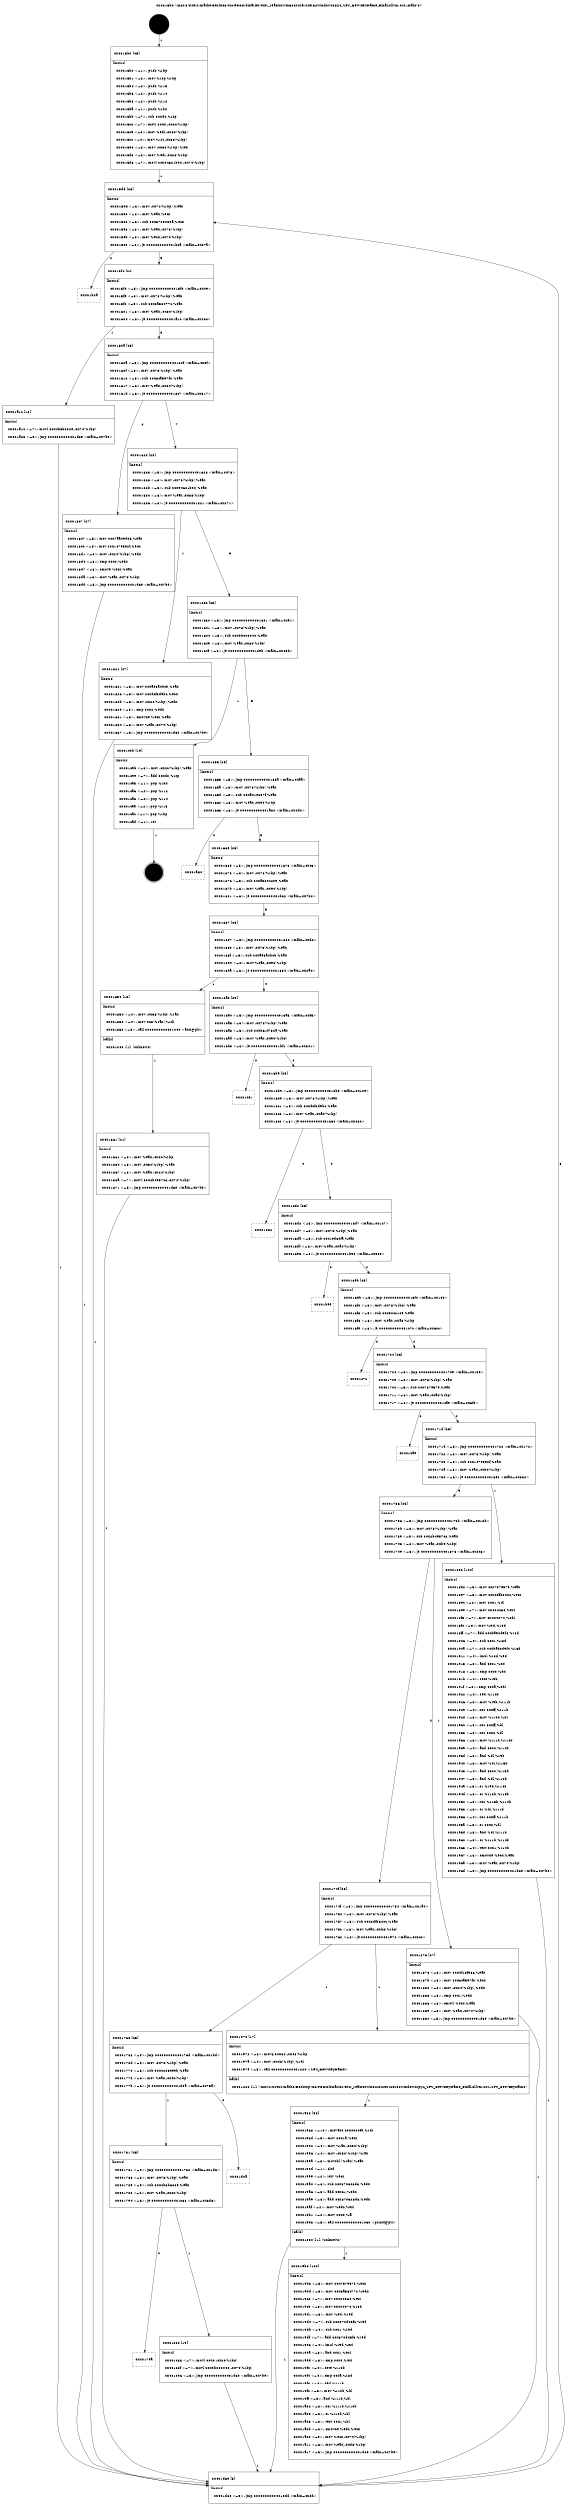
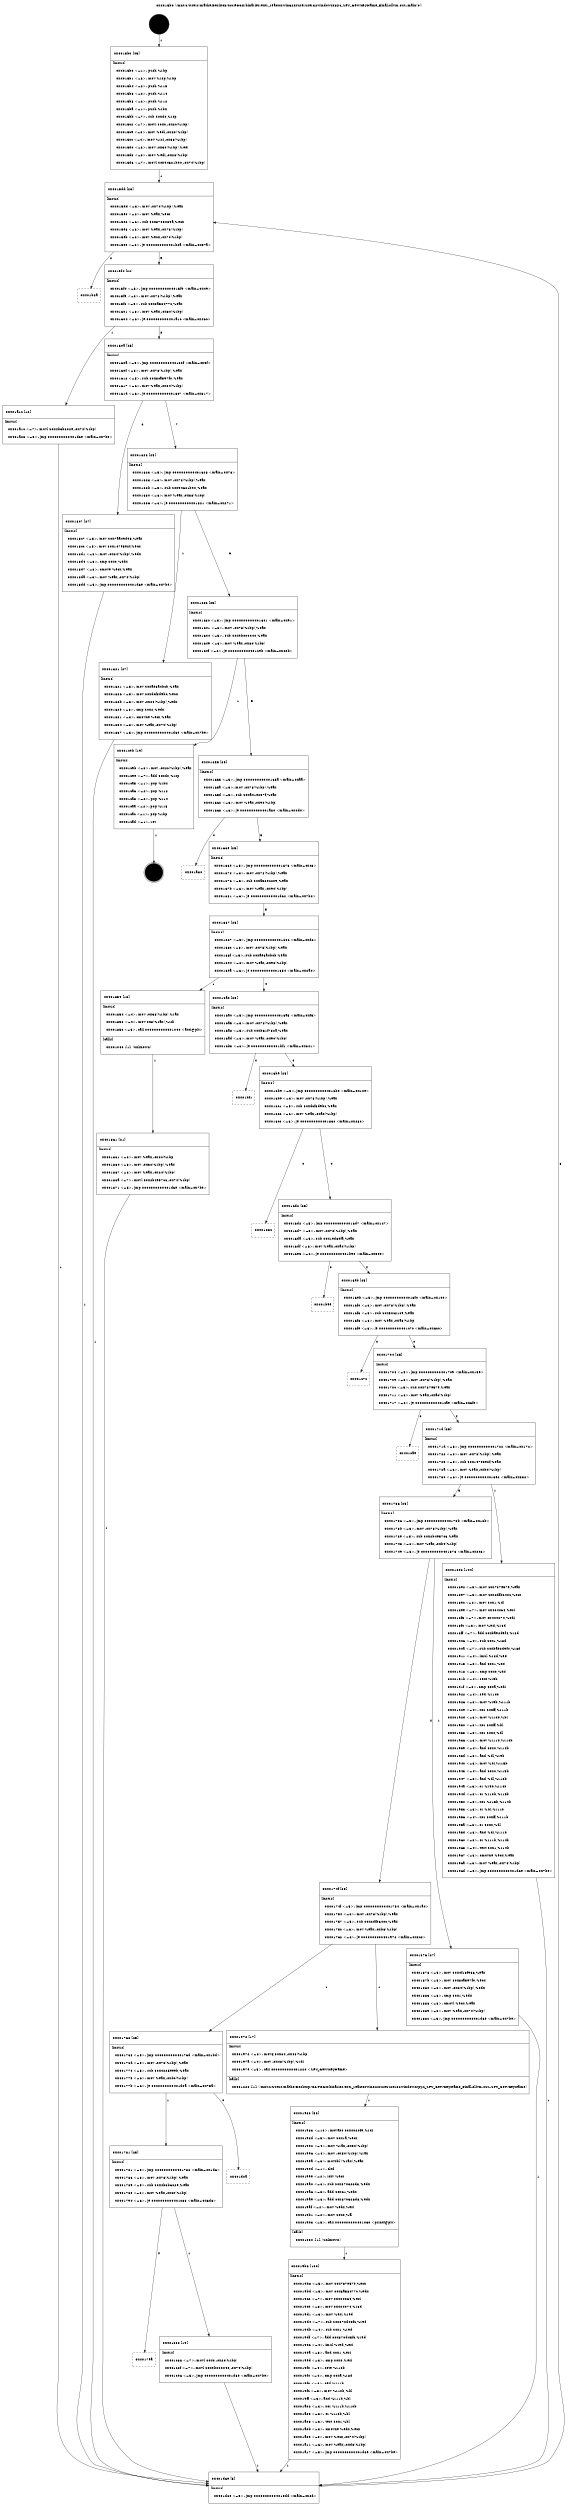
(276, 2355) -> (286, 2465)
